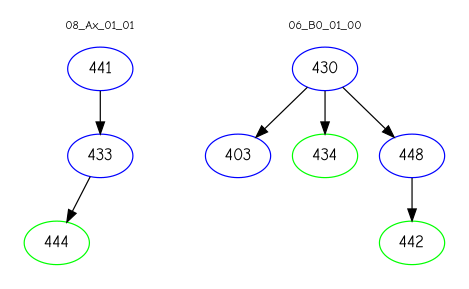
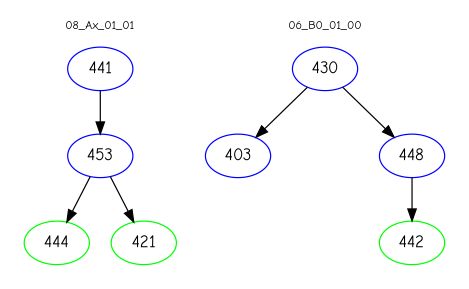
(100, 156) -> (100, 156)
(325, 156) -> none
none -> (144, 243)
